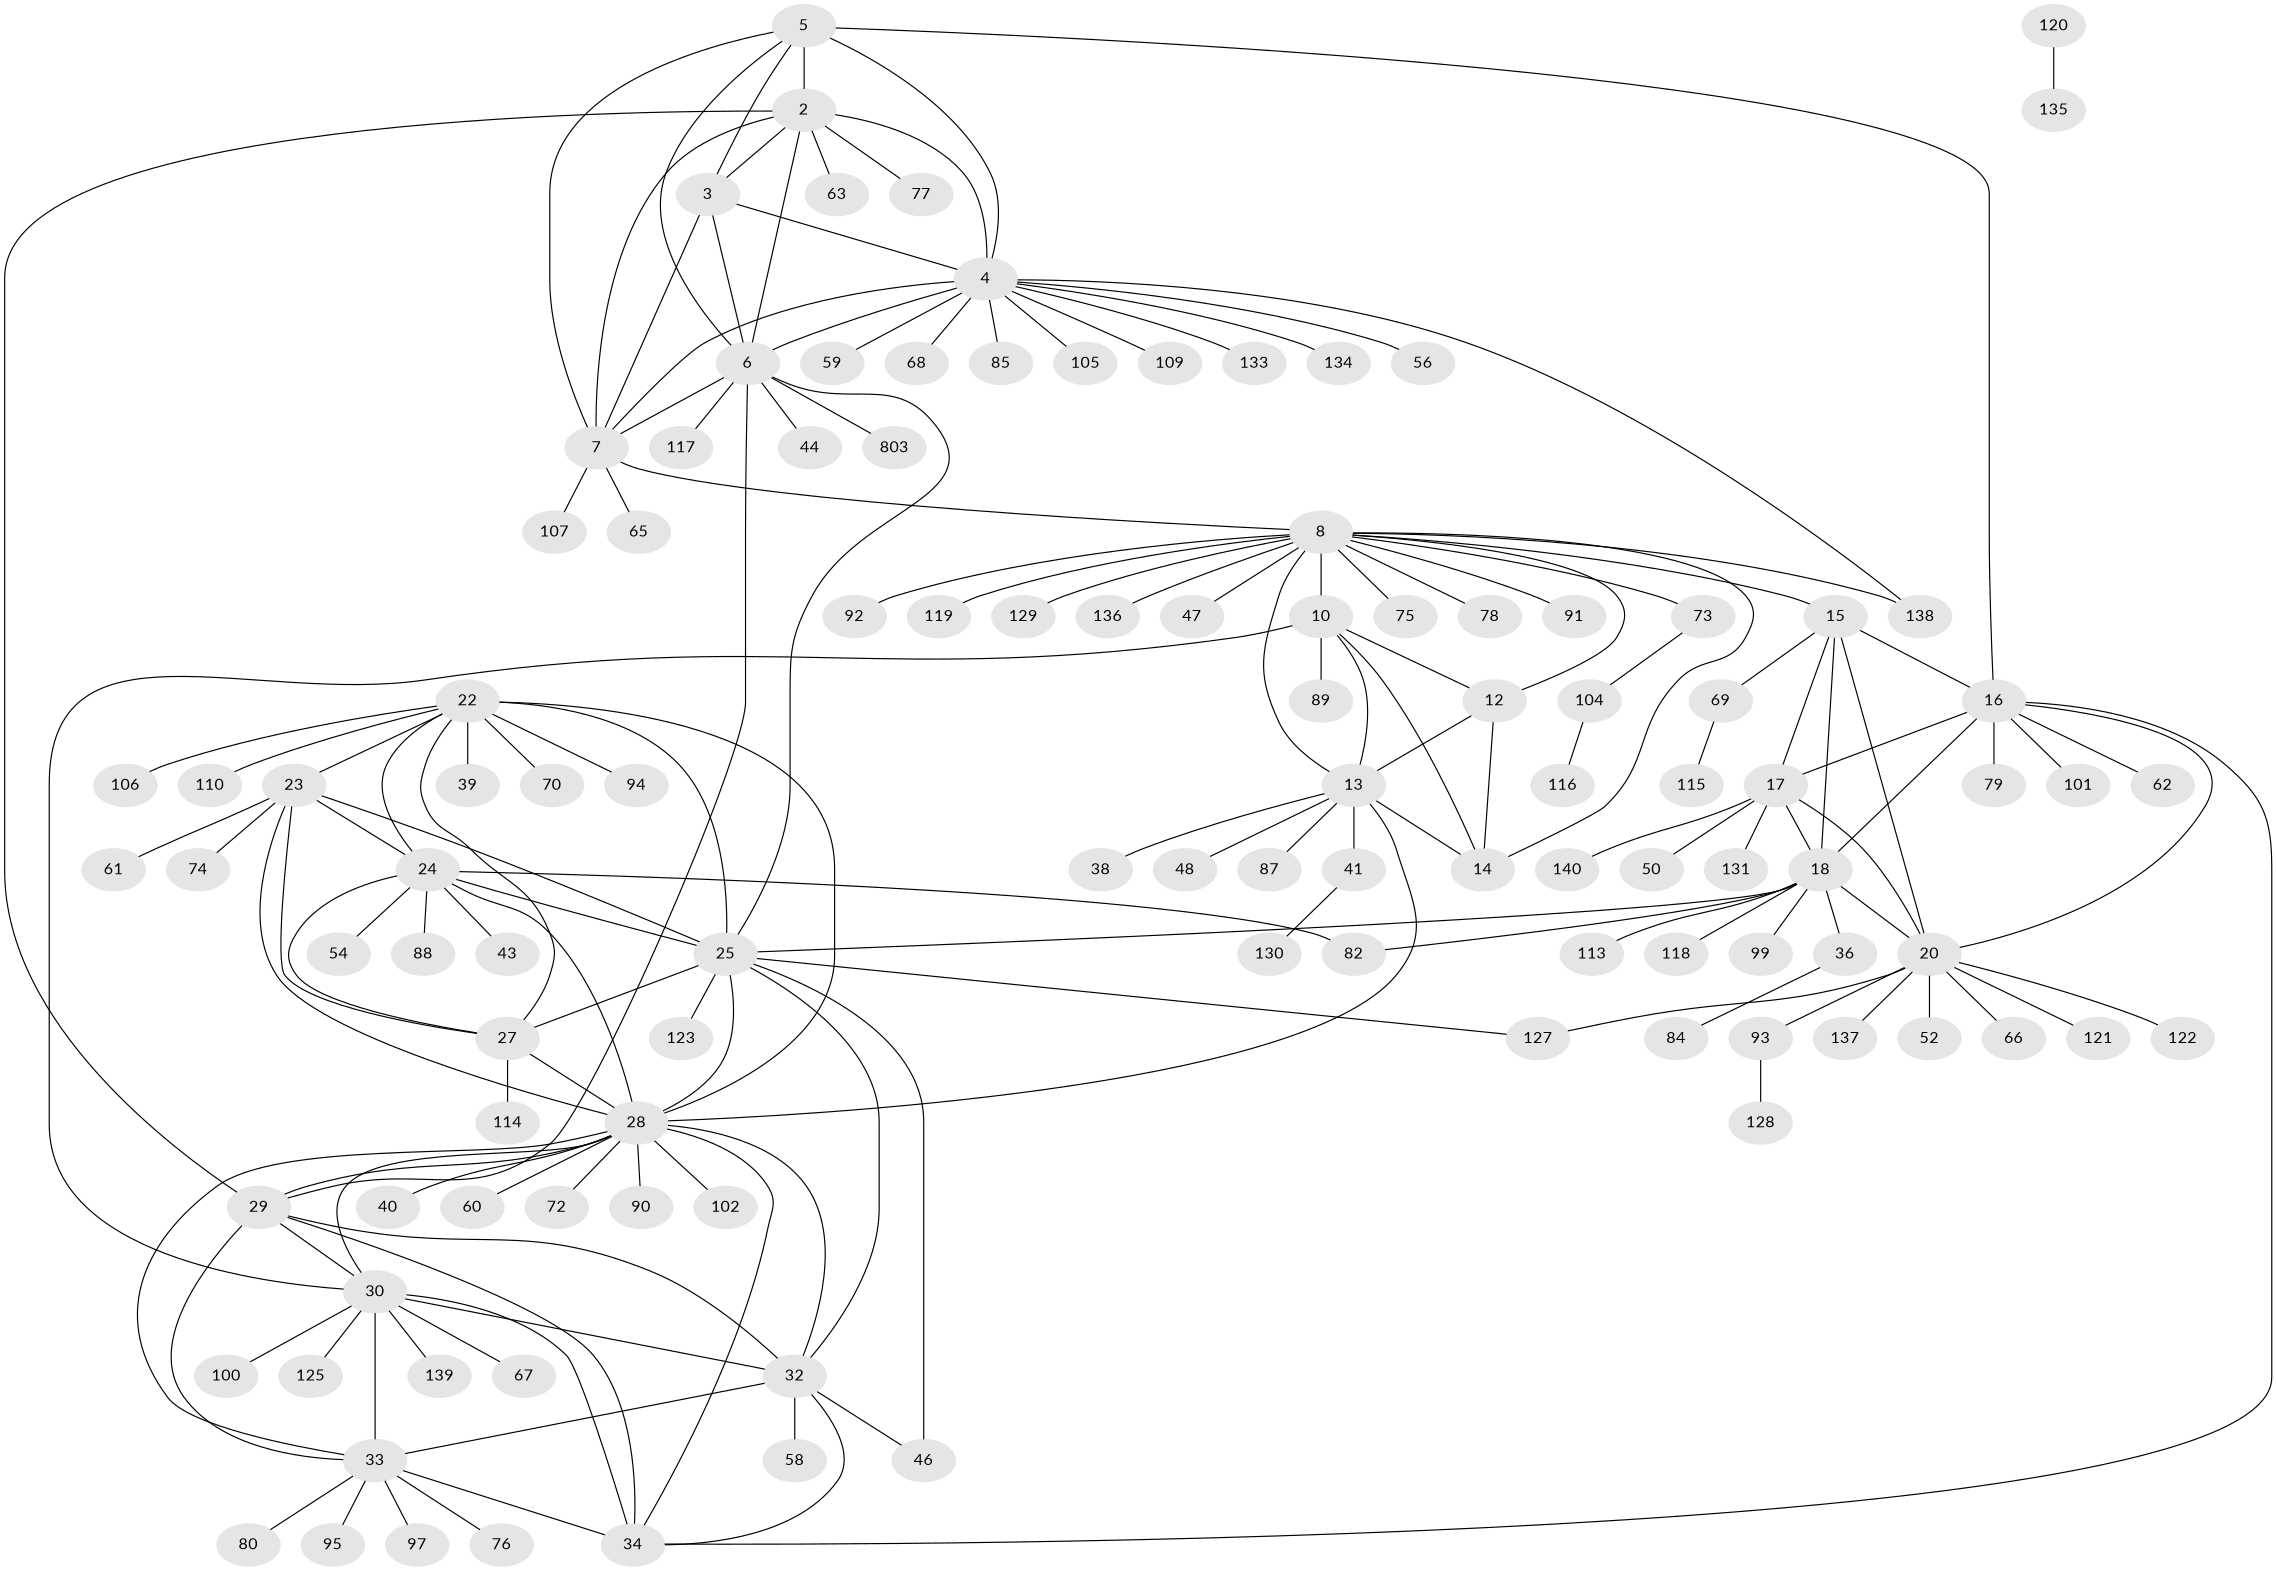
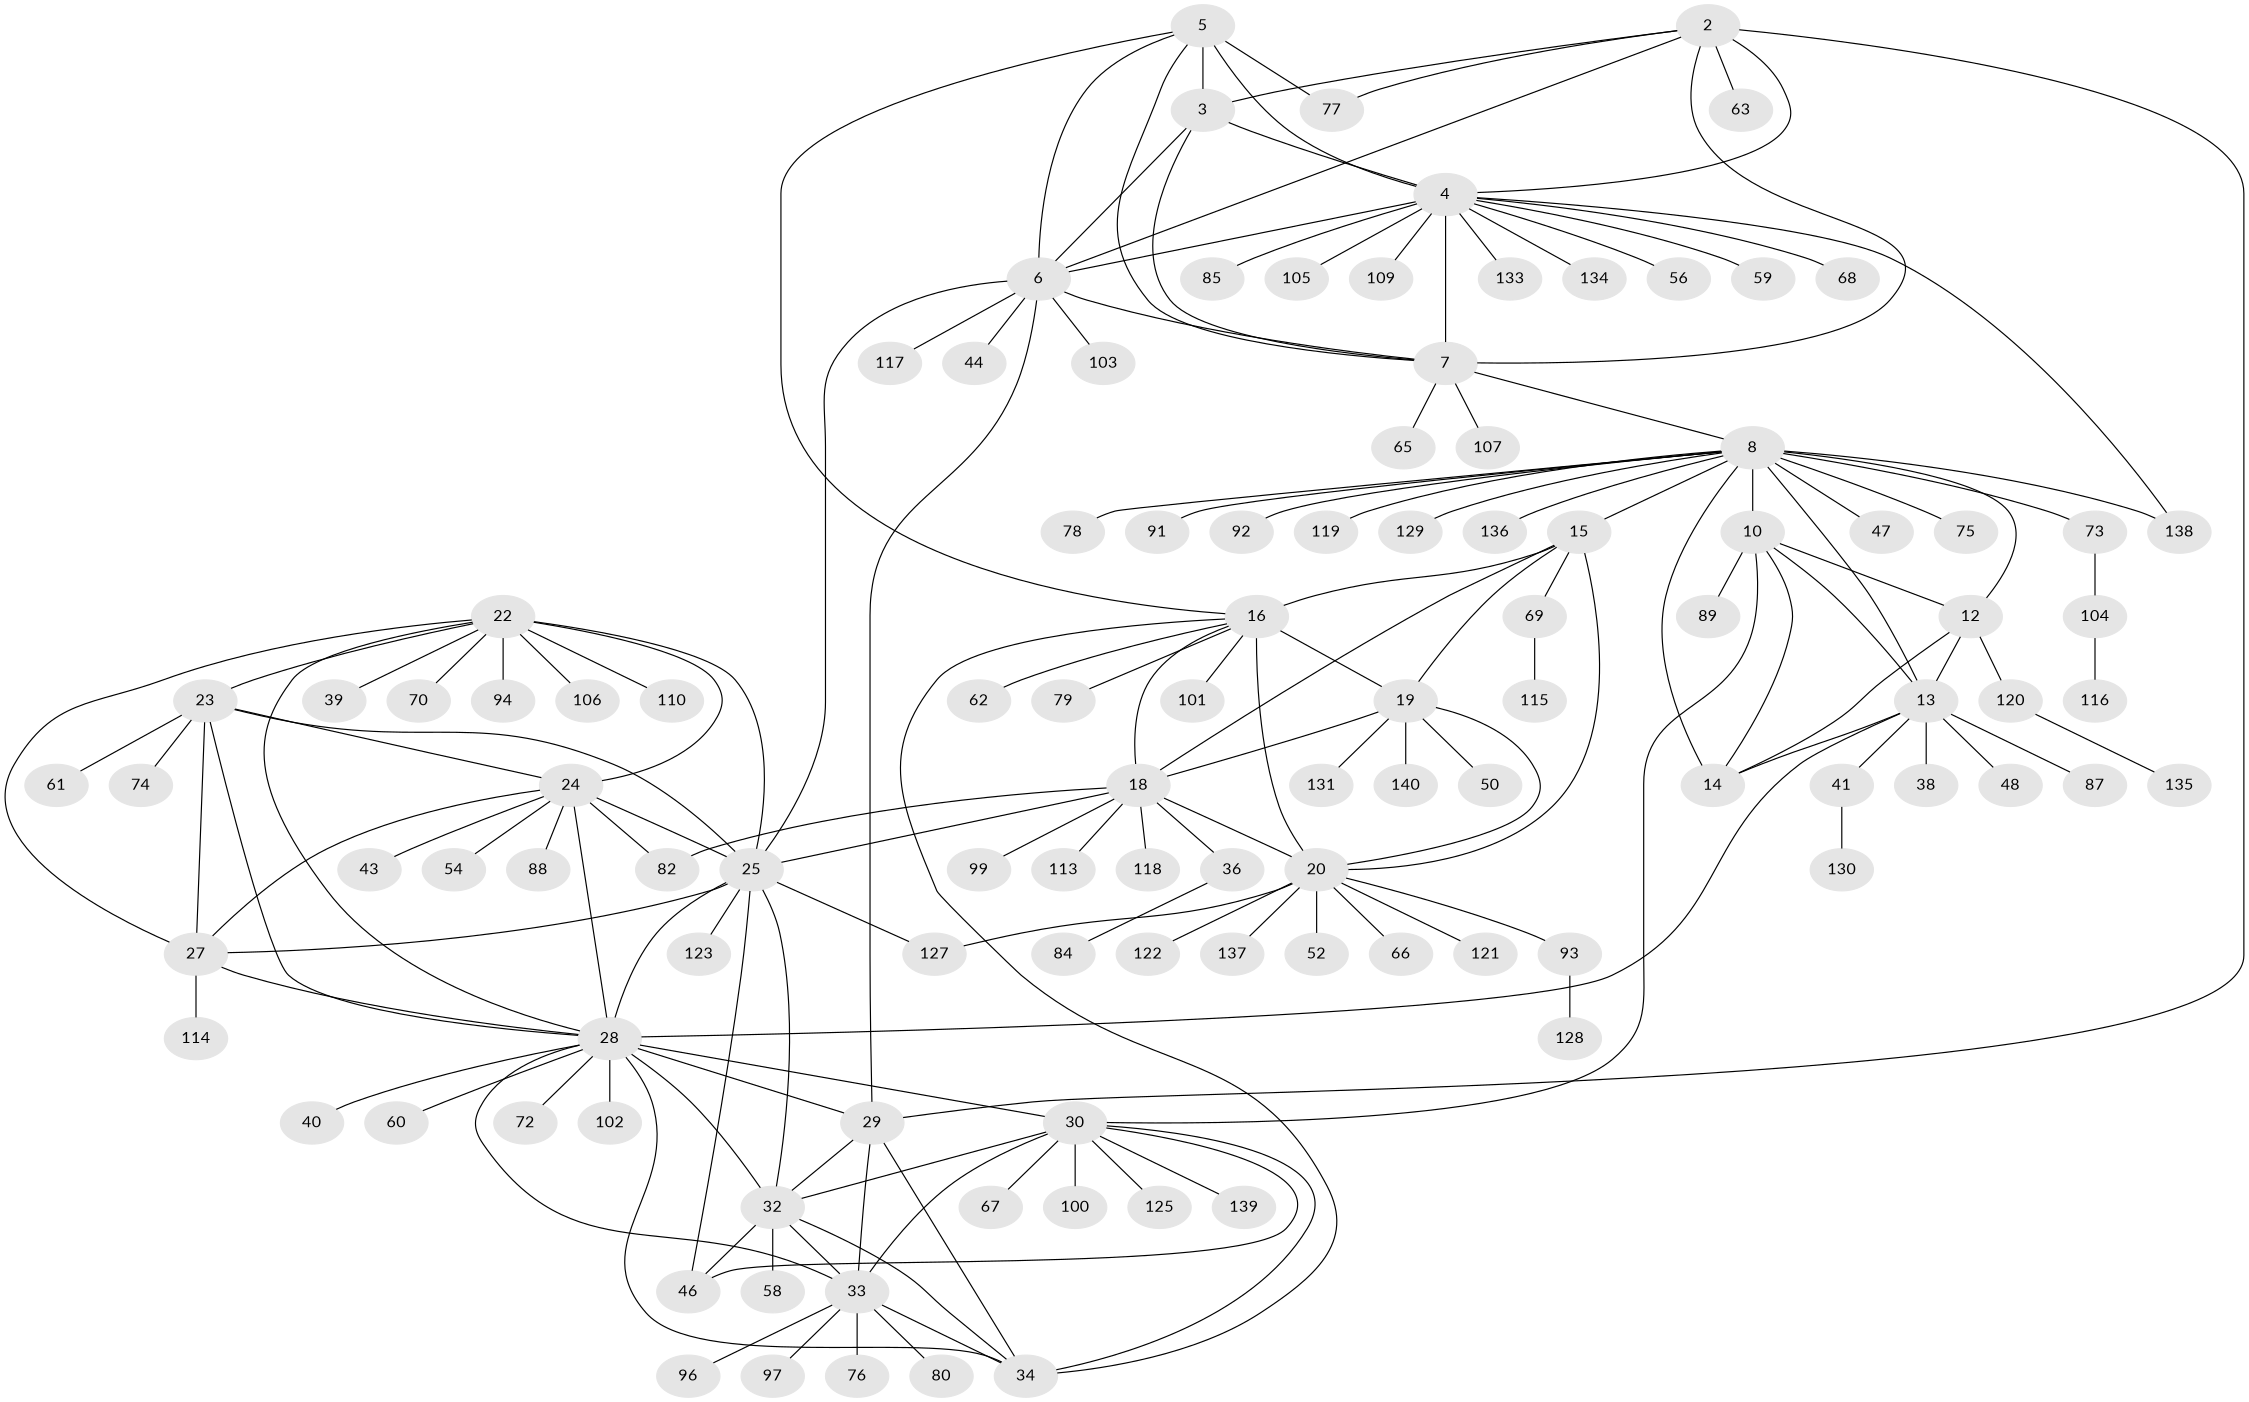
(804, 68) -> (1268, 68)
(894, 448) -> (1103, 363)
none -> (1991, 659)
(1776, 785) -> (1406, 701)
(641, 1207) -> none
(317, 1250) -> (1121, 1257)
(333, 1545) -> (688, 1376)
